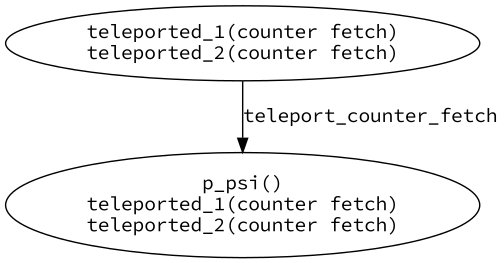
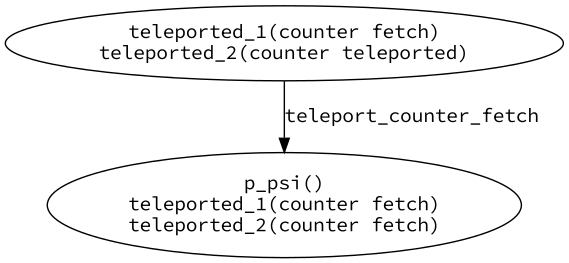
(243, 43) -> (284, 43)
